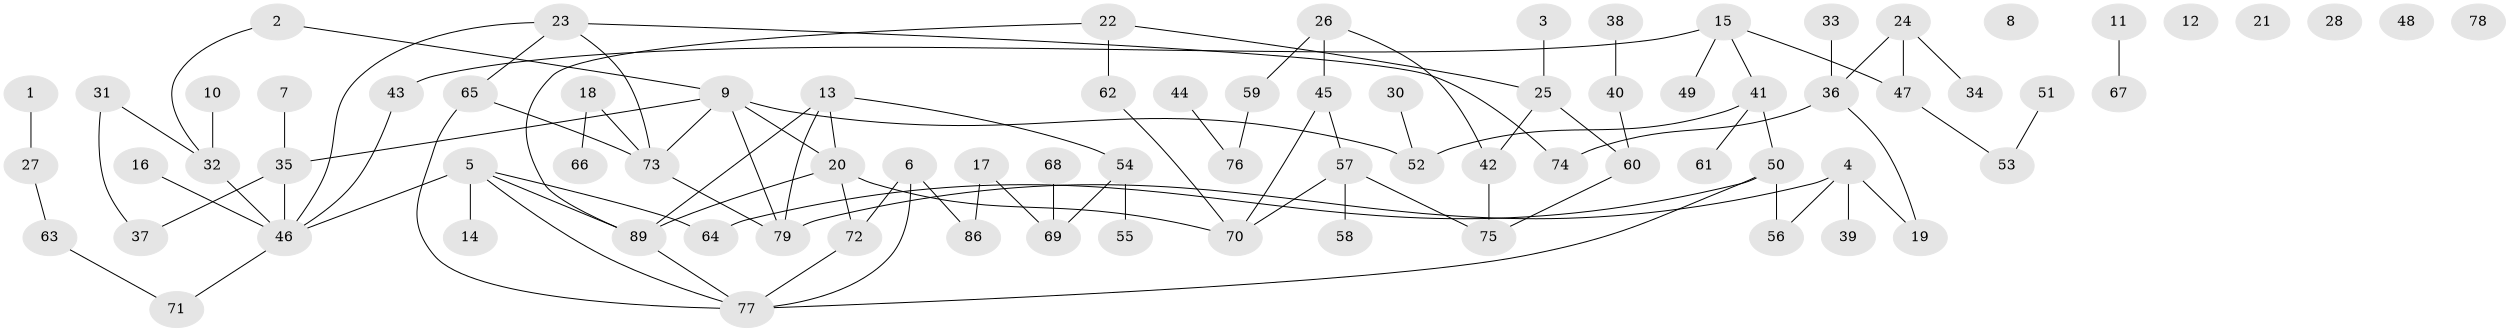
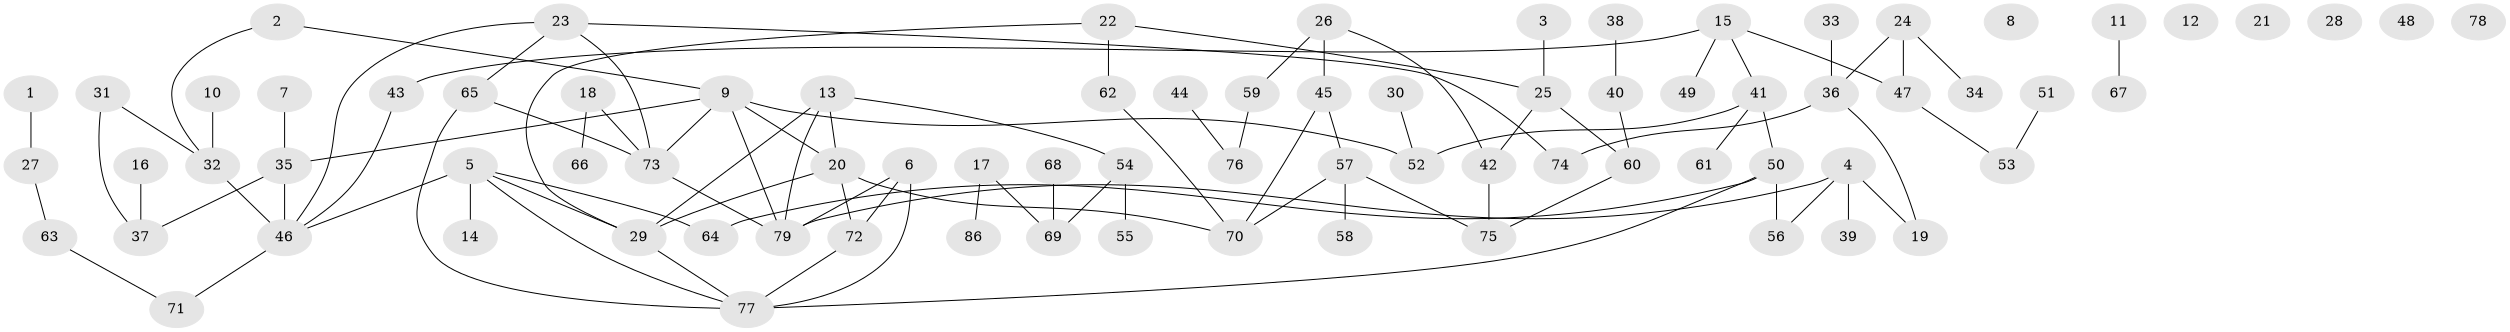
(205, 198) -> (141, 202)
(946, 207) -> (864, 192)
(639, 238) -> (639, 238)
